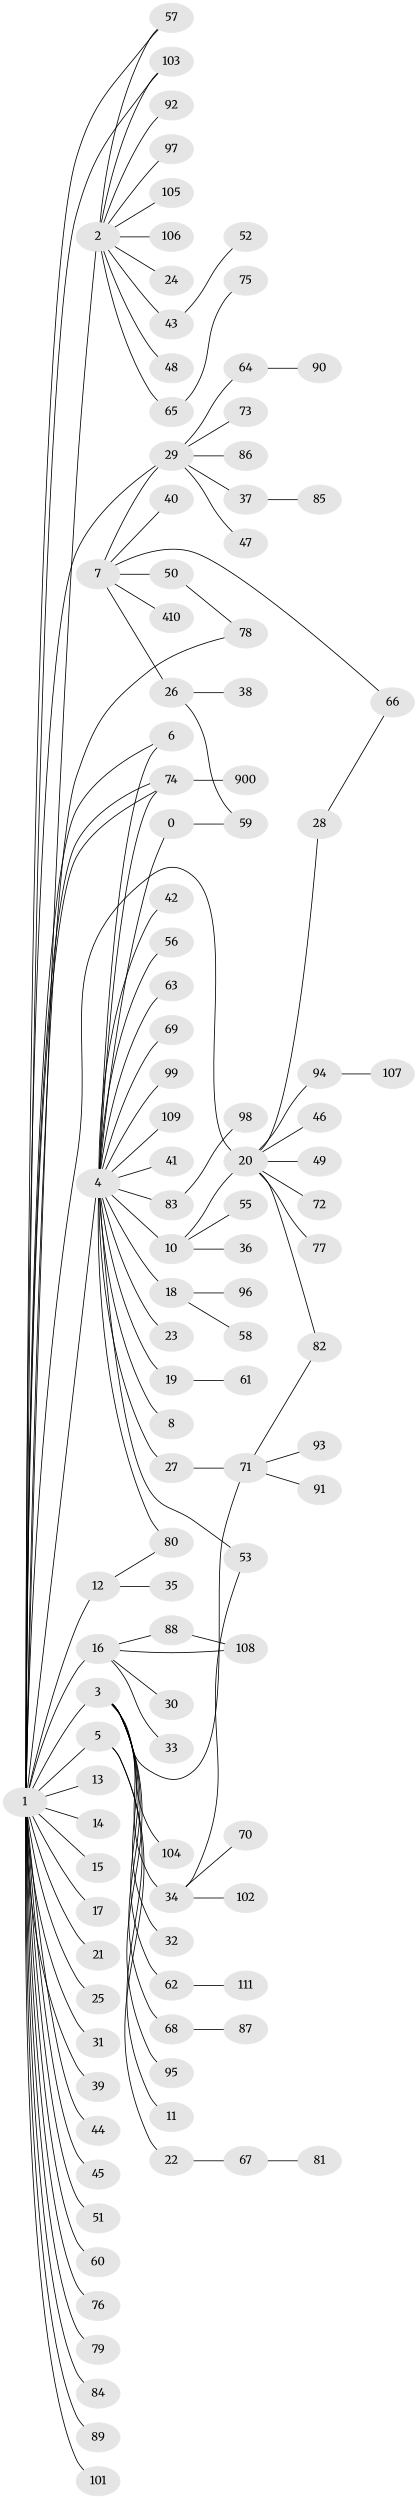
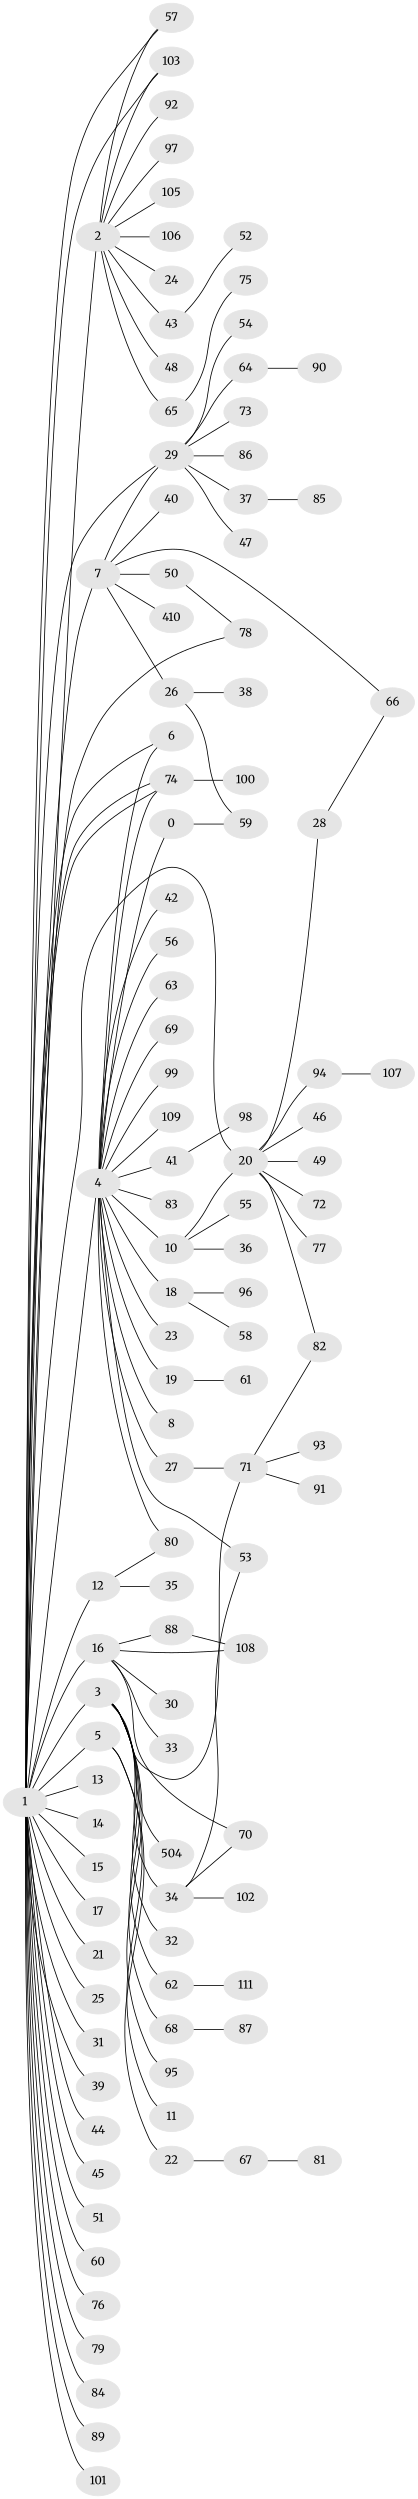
none -> (246, 324)
(246, 780) -> (246, 780)
(209, 1161) -> (209, 1140)
none -> (39, 1186)
none -> (139, 1752)
(172, 1854) -> (172, 1854)
